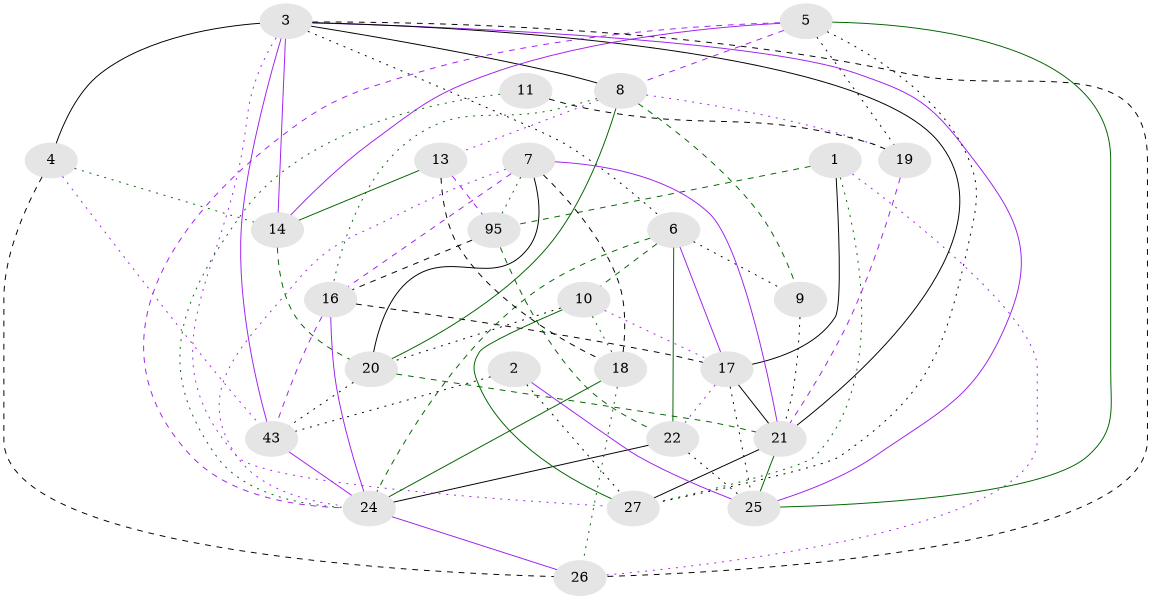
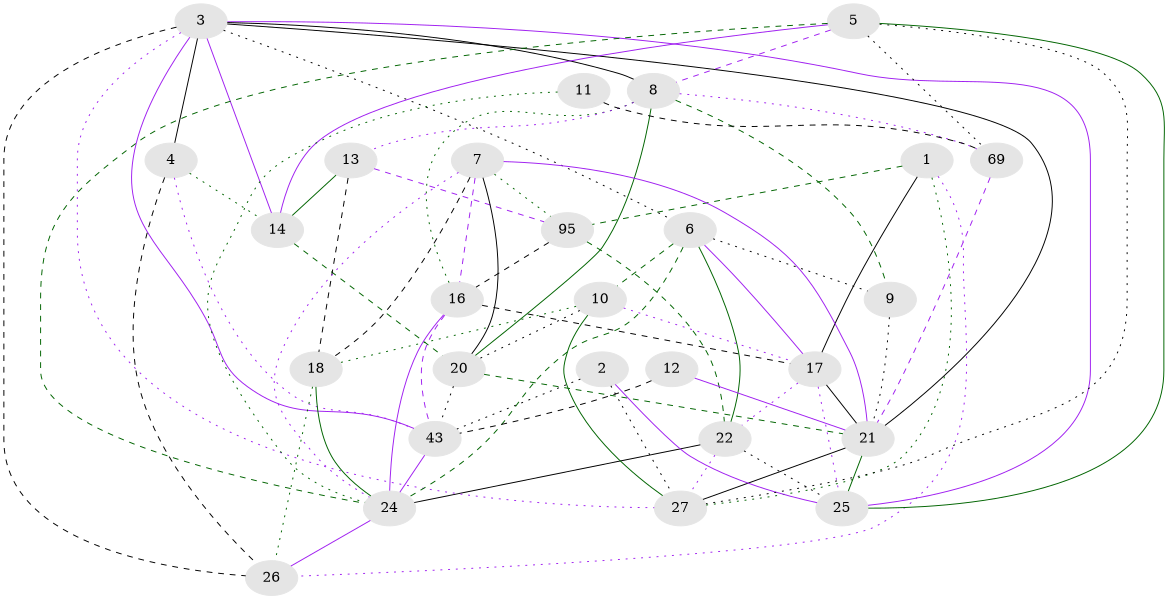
(271, 145) -> (172, 125)
(905, 160) -> (997, 160)
none -> (672, 369)
(740, 439) -> (828, 439)
none -> (703, 474)
